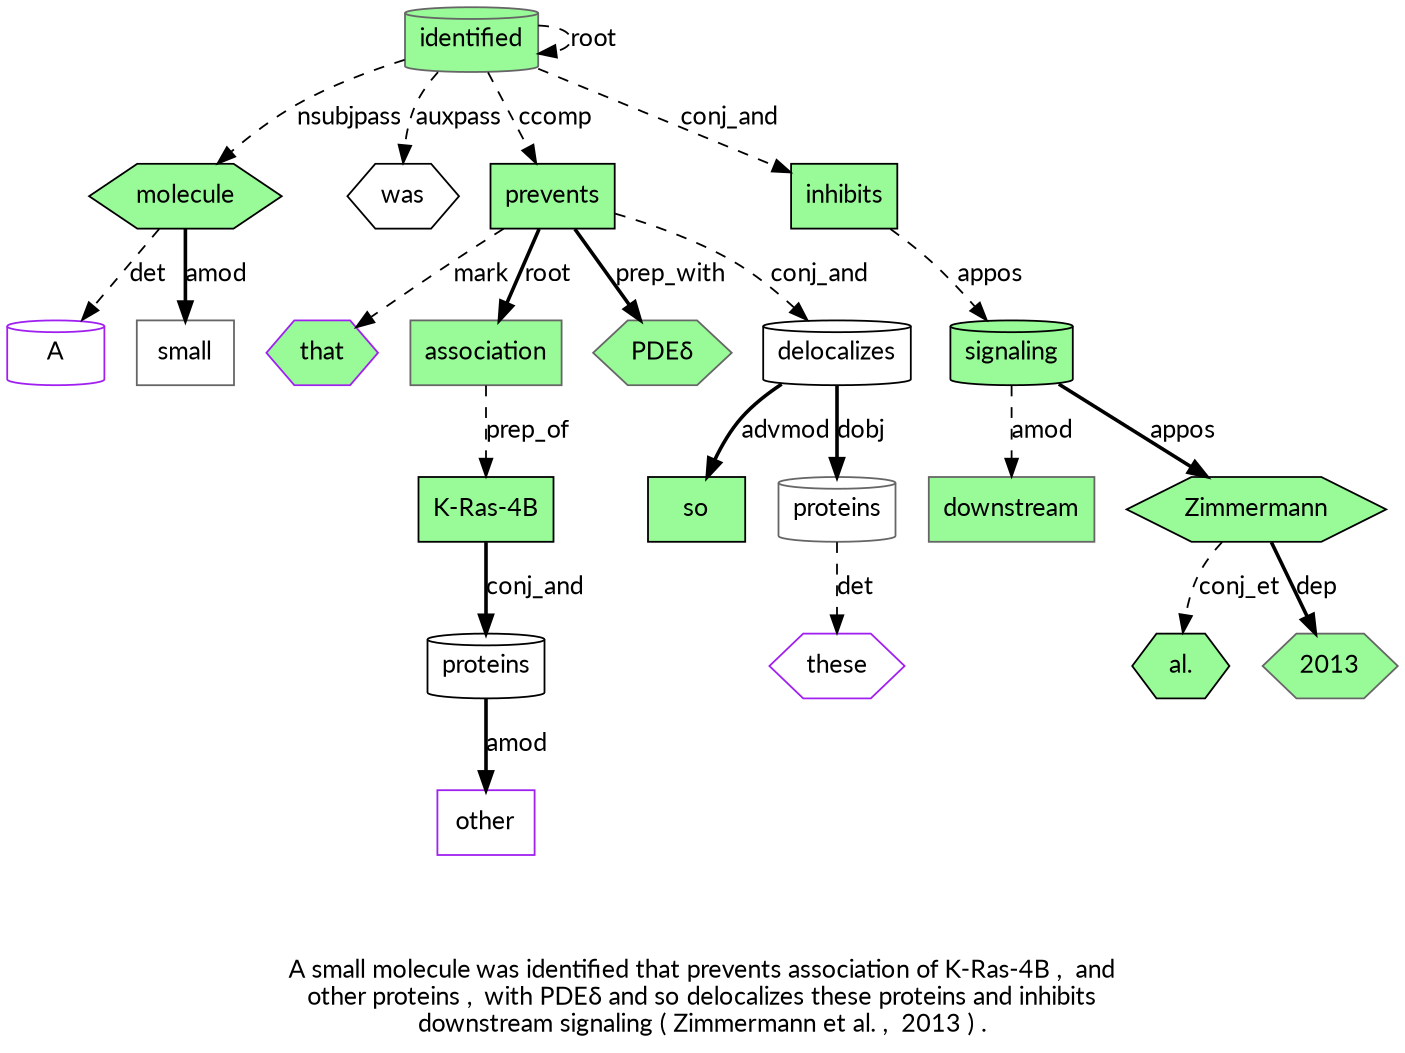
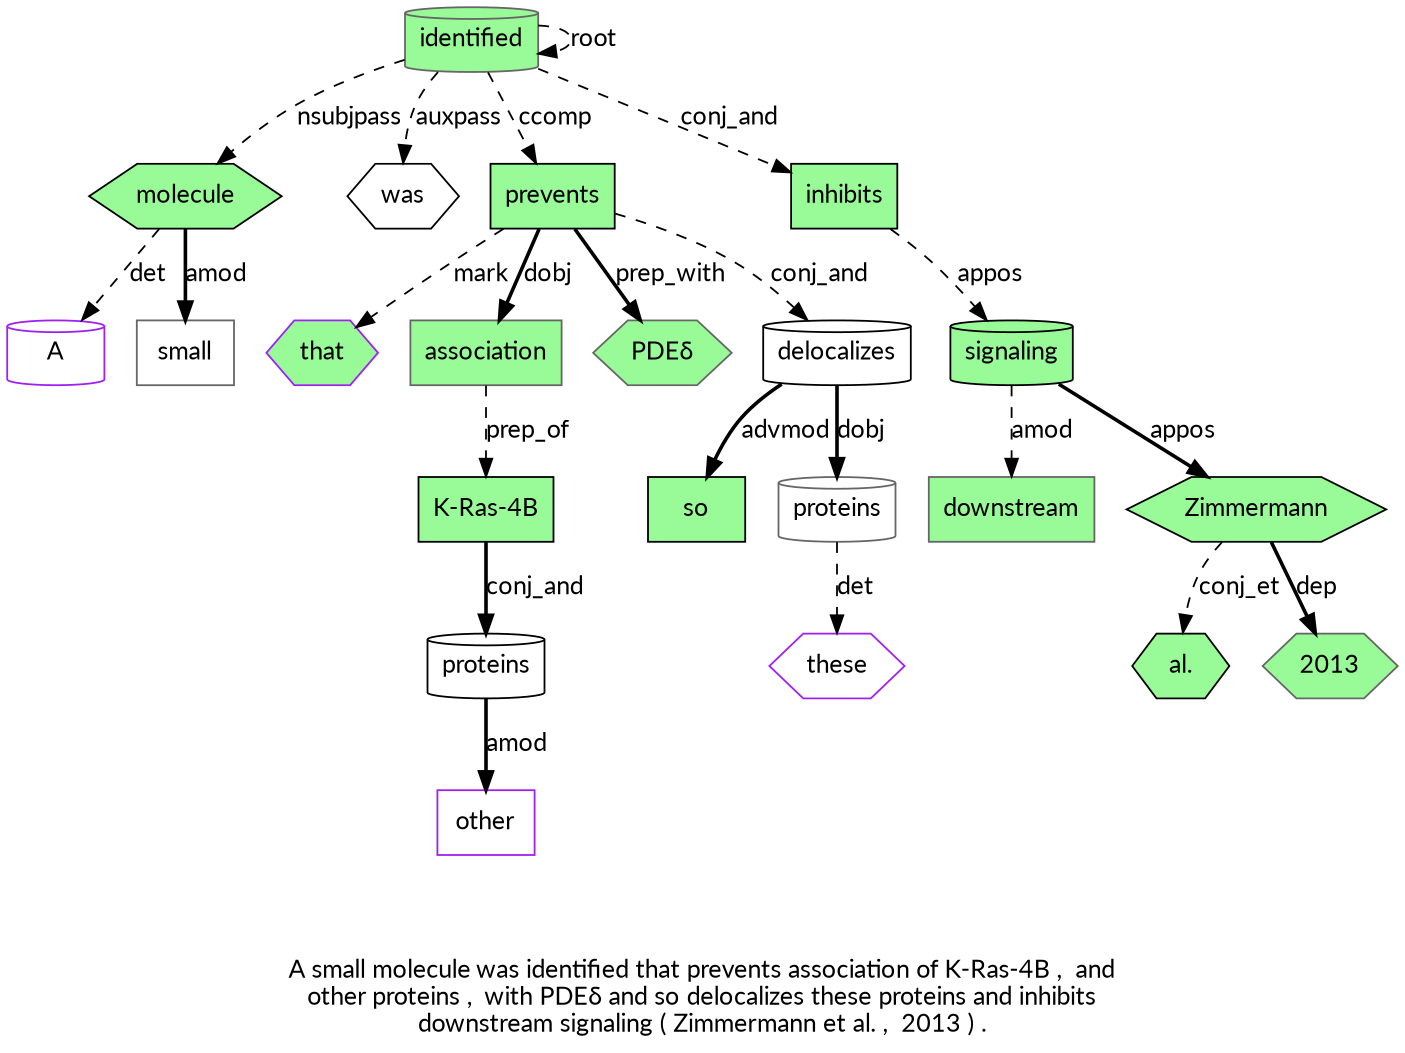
(548, 274) -> (548, 274)
